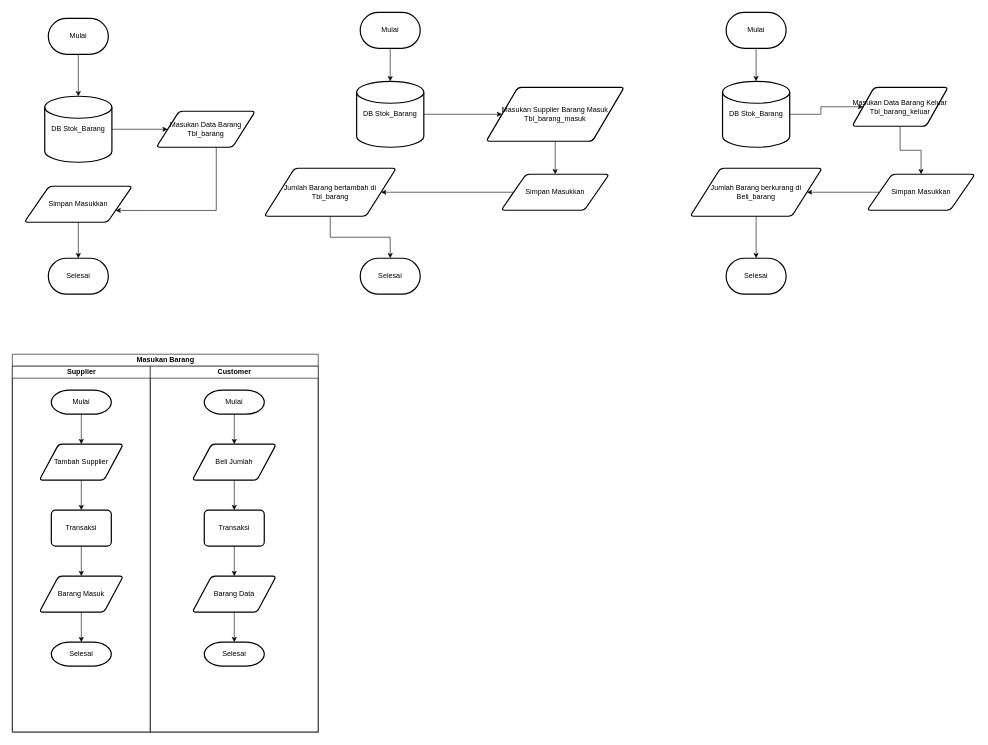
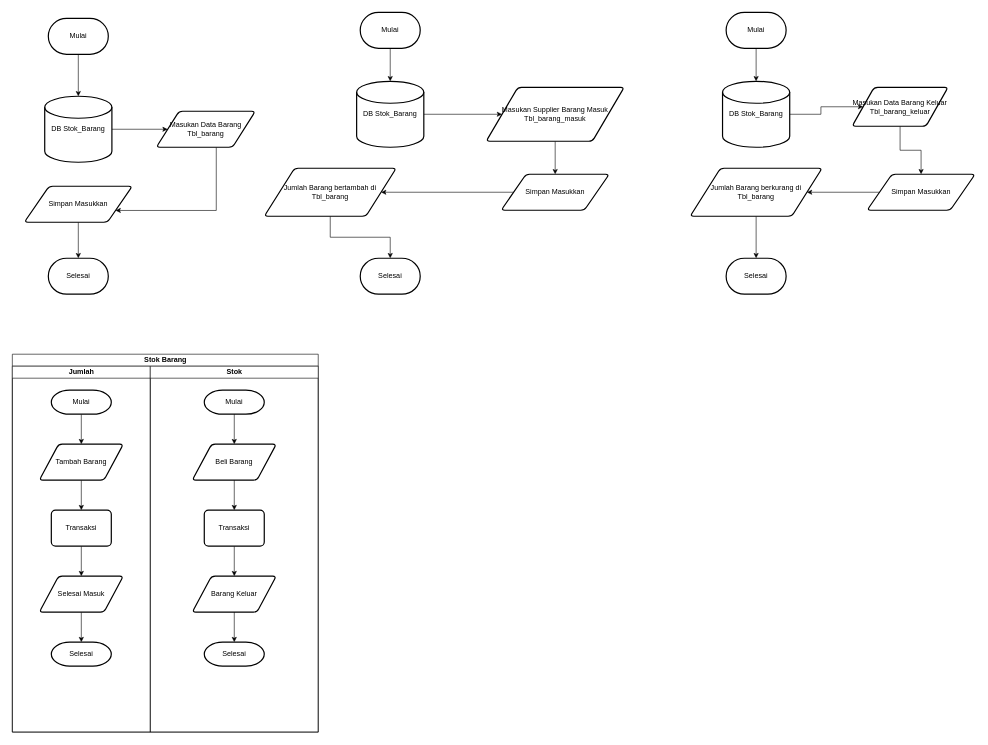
(756, 192) -> (756, 192)
(166, 360) -> (166, 360)
(82, 372) -> (82, 372)
(235, 372) -> (235, 372)
(81, 462) -> (81, 462)
(234, 462) -> (234, 462)
(81, 594) -> (81, 594)
(234, 594) -> (234, 594)
